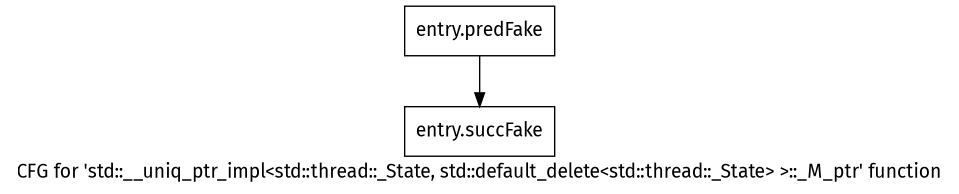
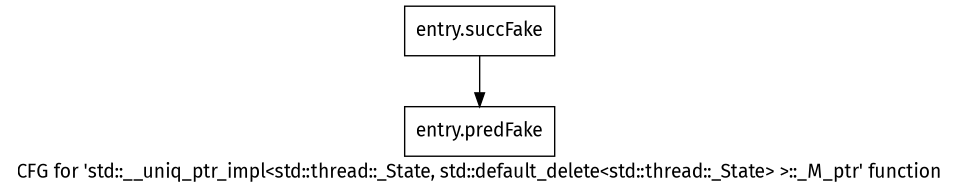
(480, 74) -> (480, 74)
